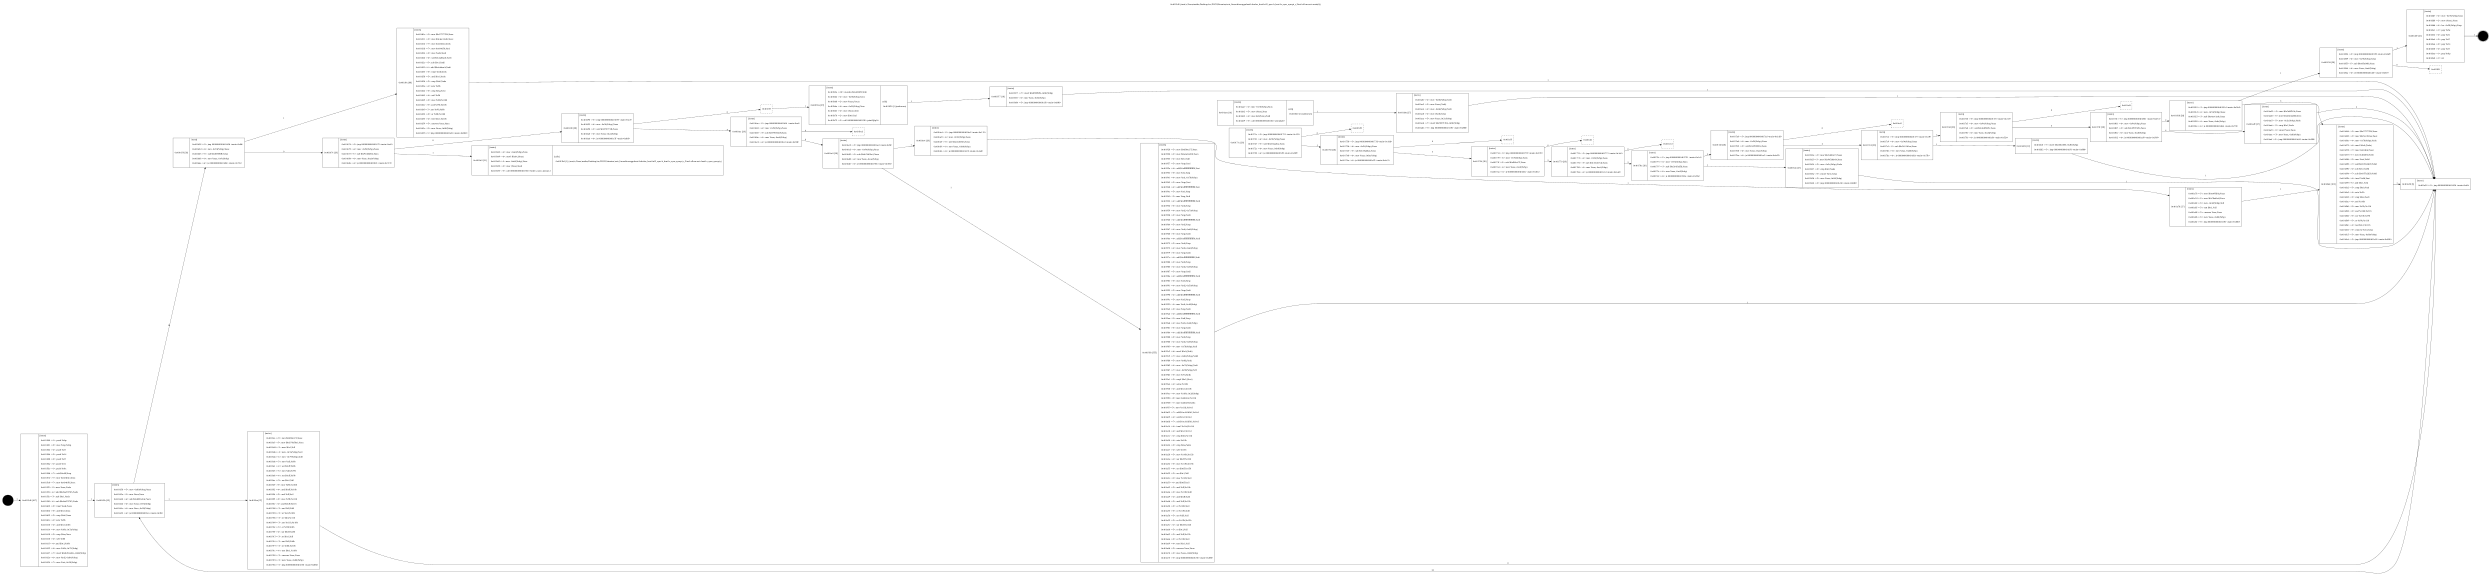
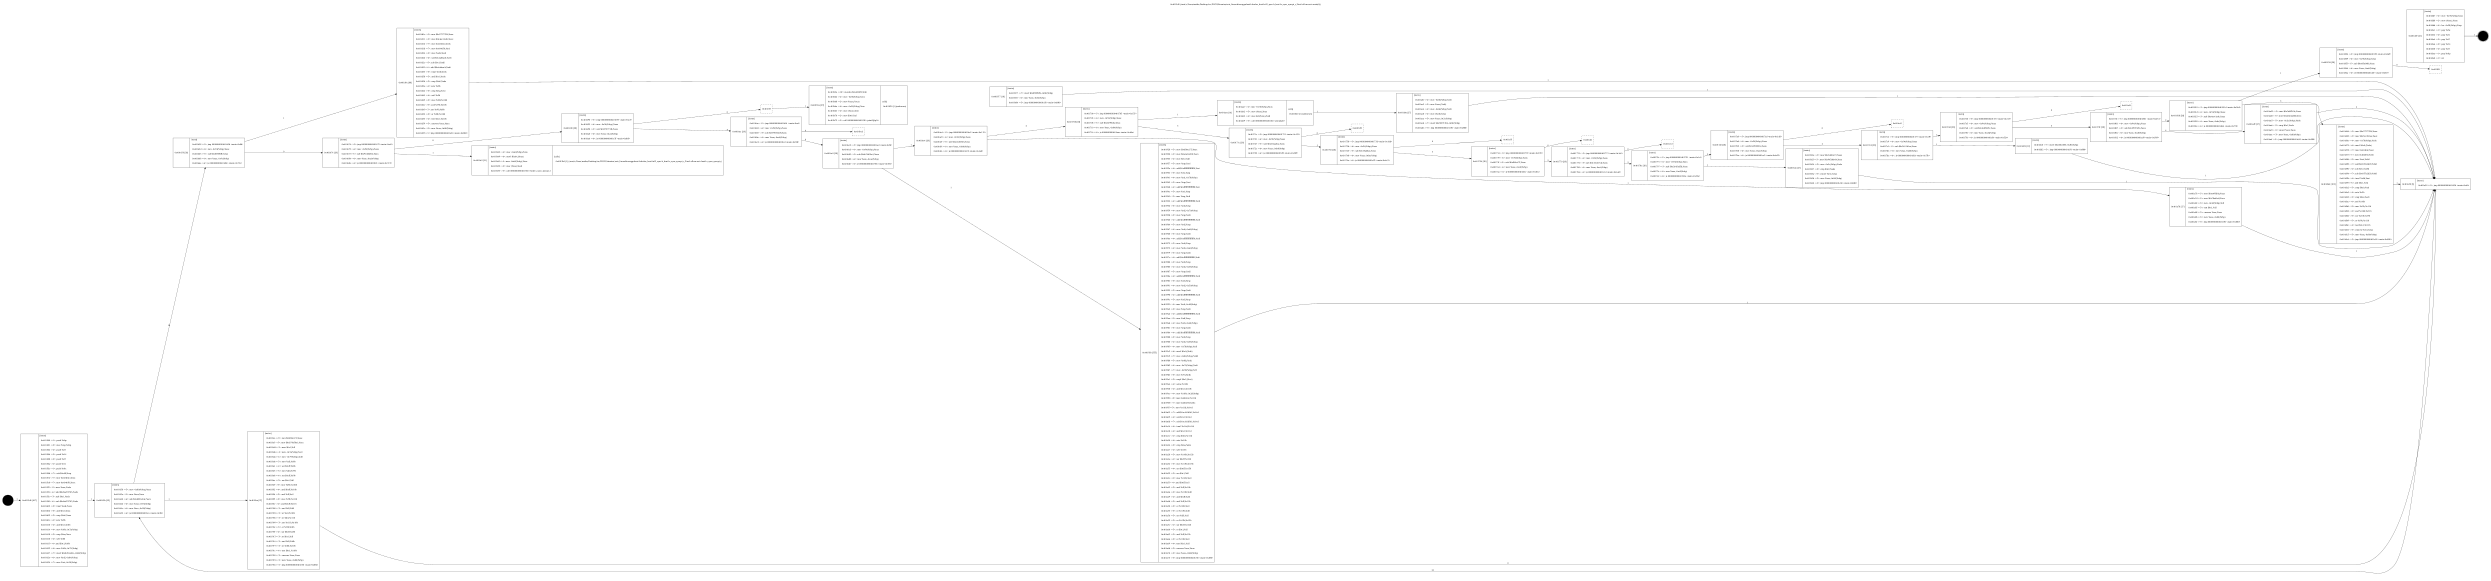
(2399, 48) -> none
(948, 101) -> none
none -> (1102, 122)
(2280, 196) -> (2354, 257)
